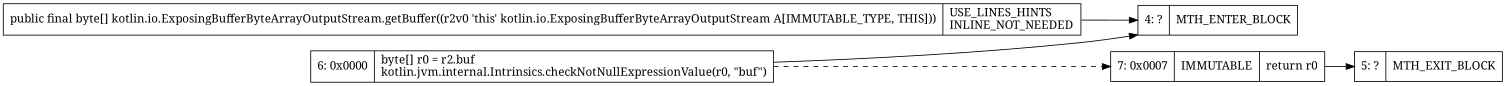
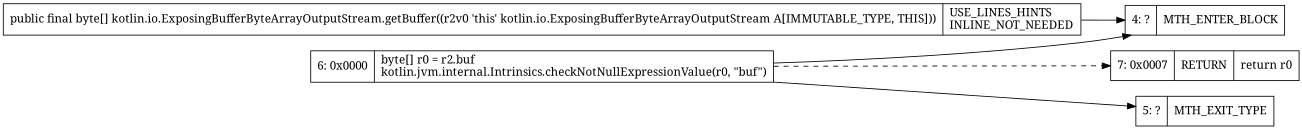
(1217, 66) -> (1204, 65)
(1444, 66) -> (1221, 111)
(1335, 67) -> (950, 94)
